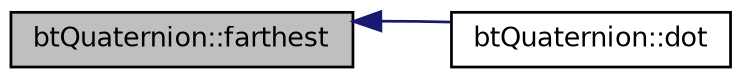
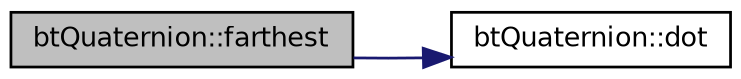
(416, 21) -> (388, 58)
